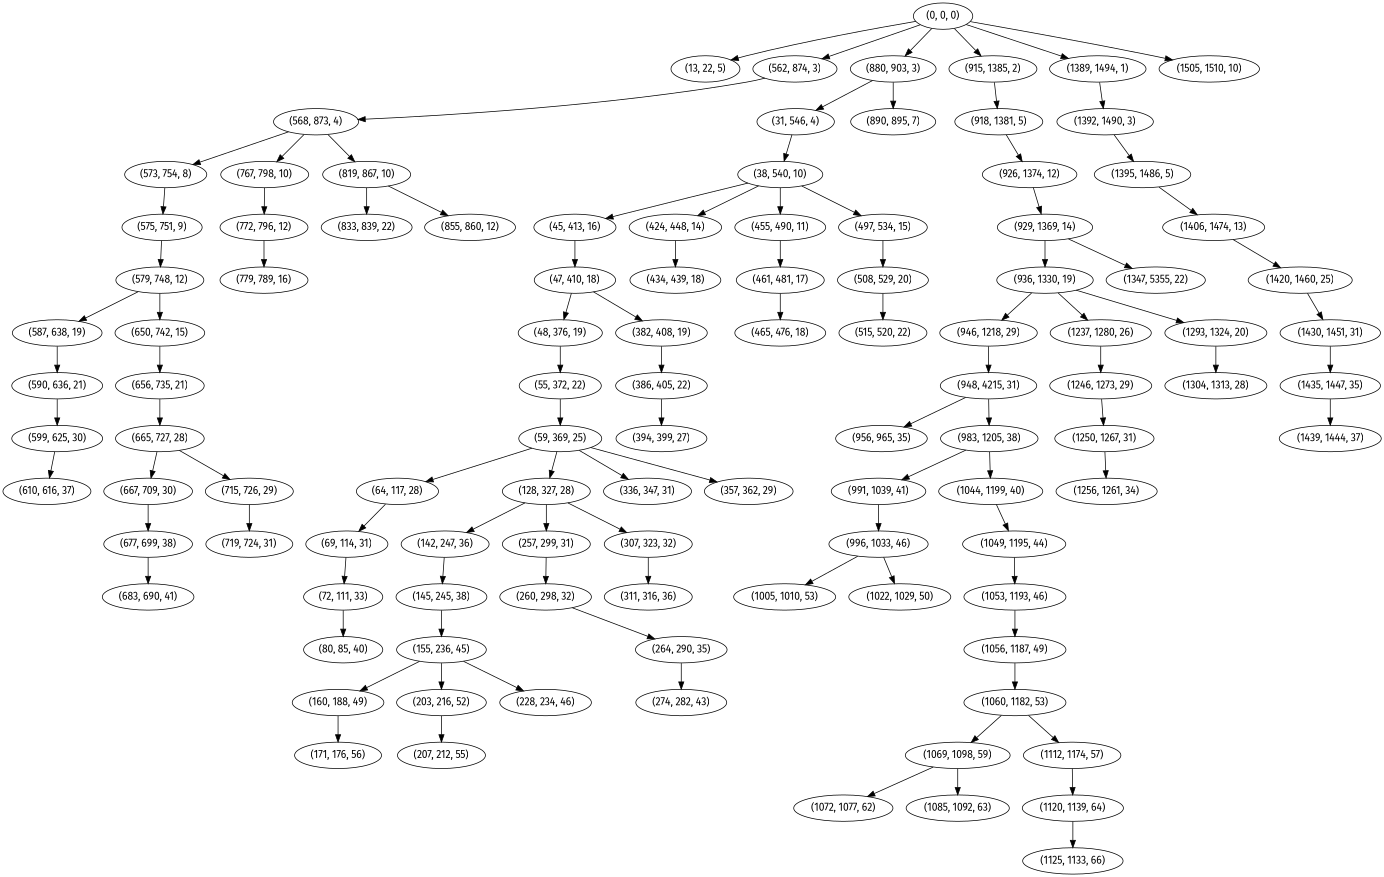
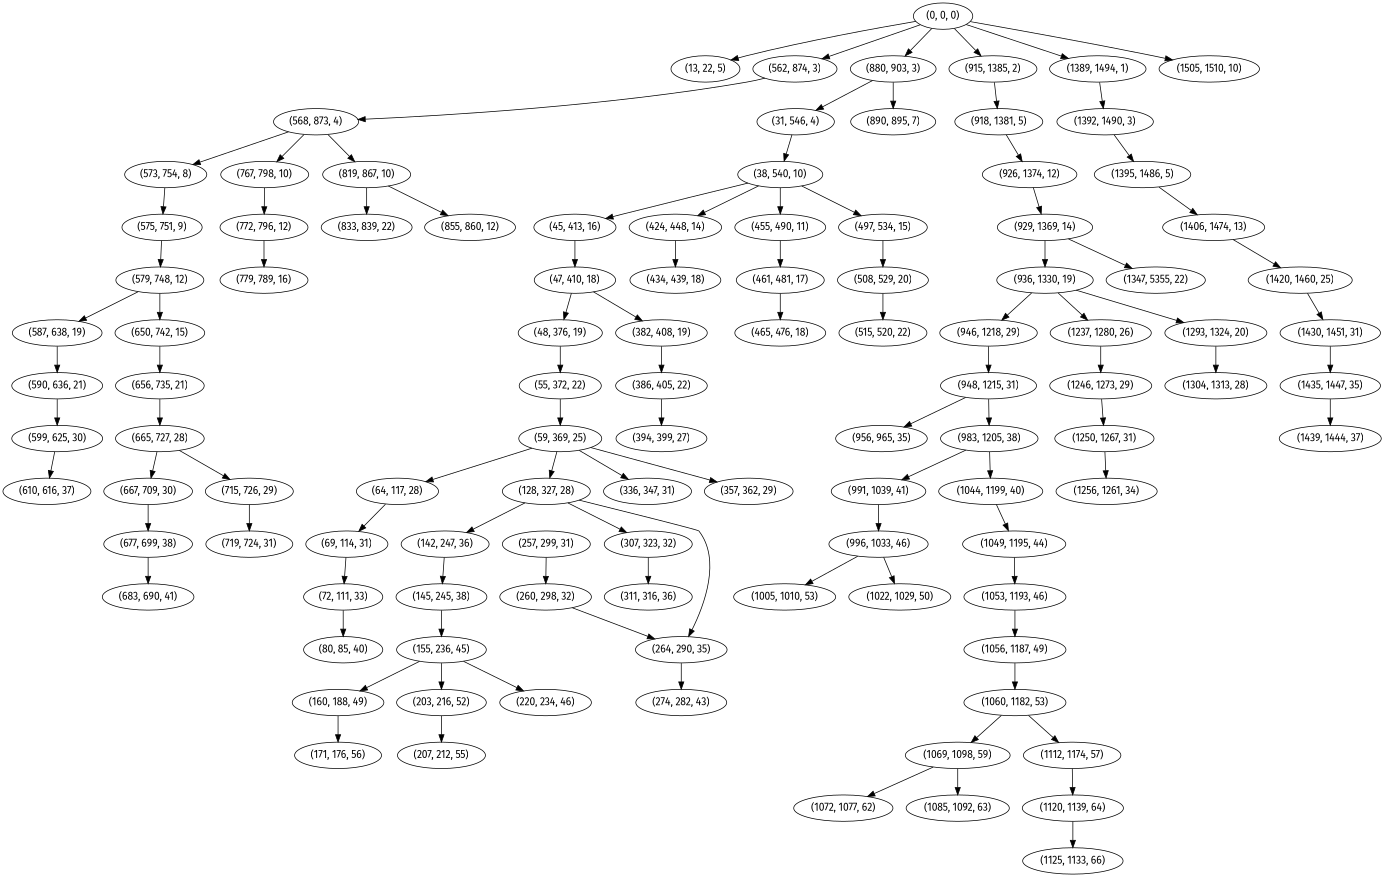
(989, 386) -> (989, 386)
(546, 514) -> (690, 528)
(546, 703) -> (546, 703)
